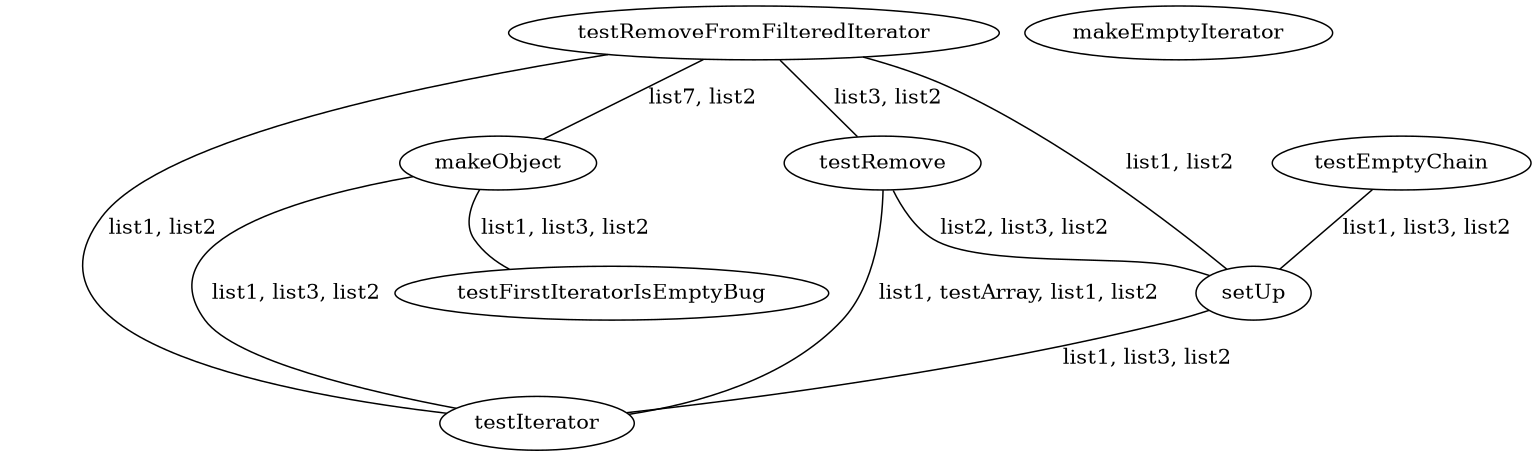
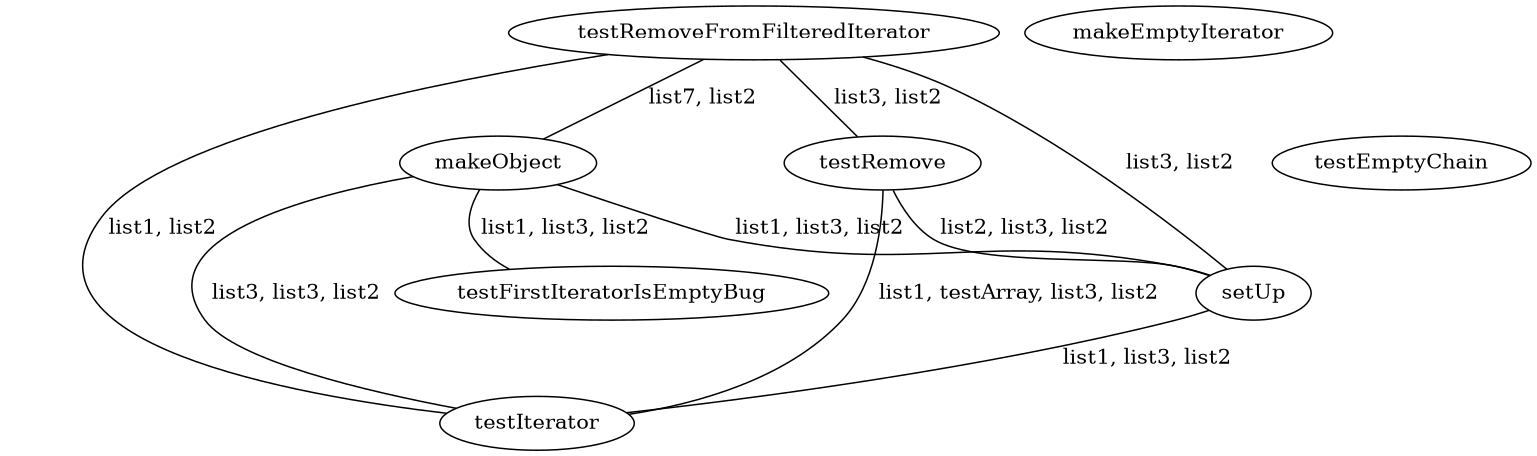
(1177, 163) -> (1177, 163)
(1326, 229) -> (863, 254)
(293, 293) -> (293, 293)
(1016, 293) -> (1016, 293)
